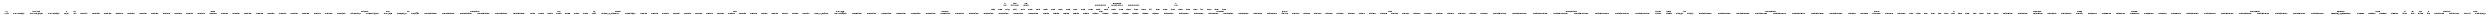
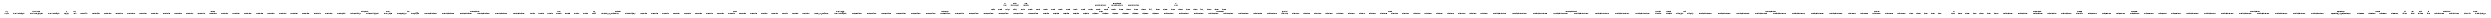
(131, 14) -> (131, 14)
(1946, 14) -> none
